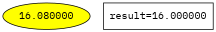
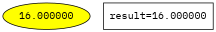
(46, 16) -> (46, 16)
